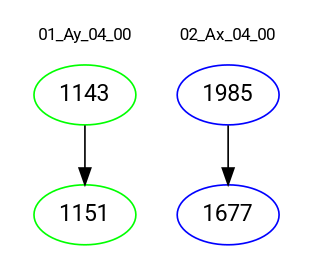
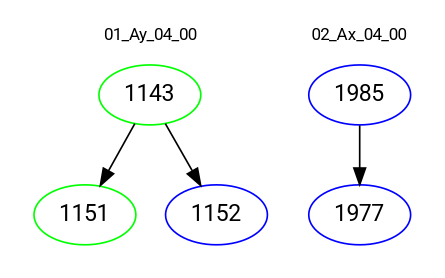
none -> (216, 215)
(228, 215) -> (360, 215)
